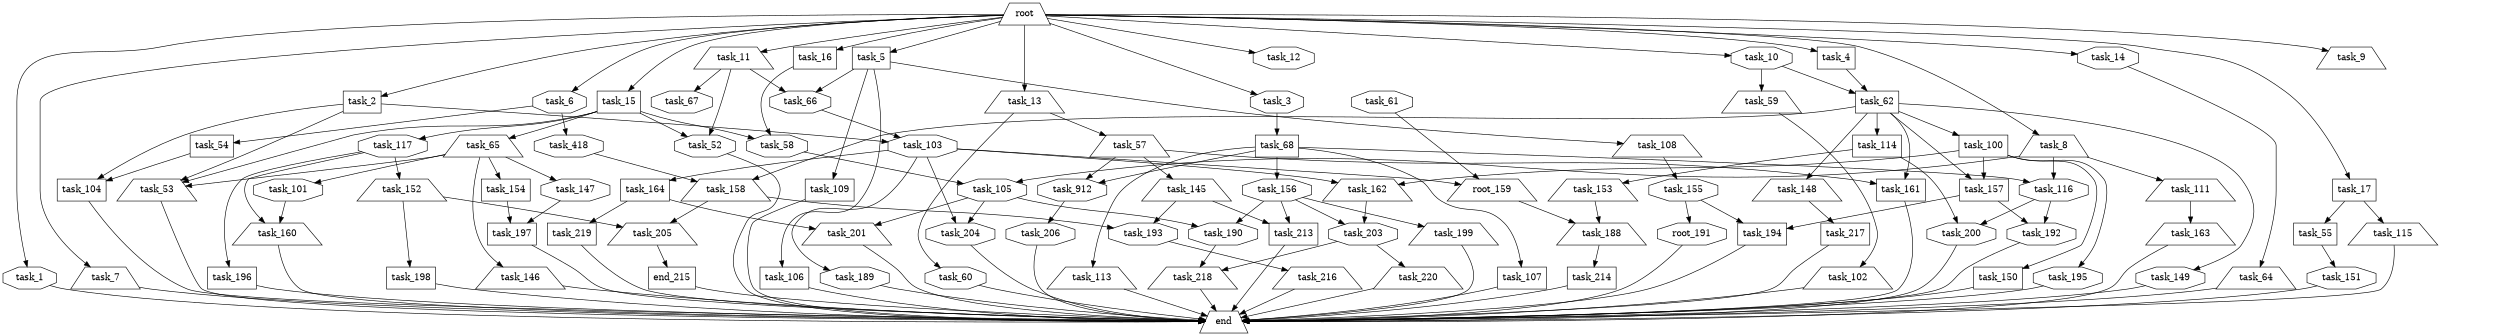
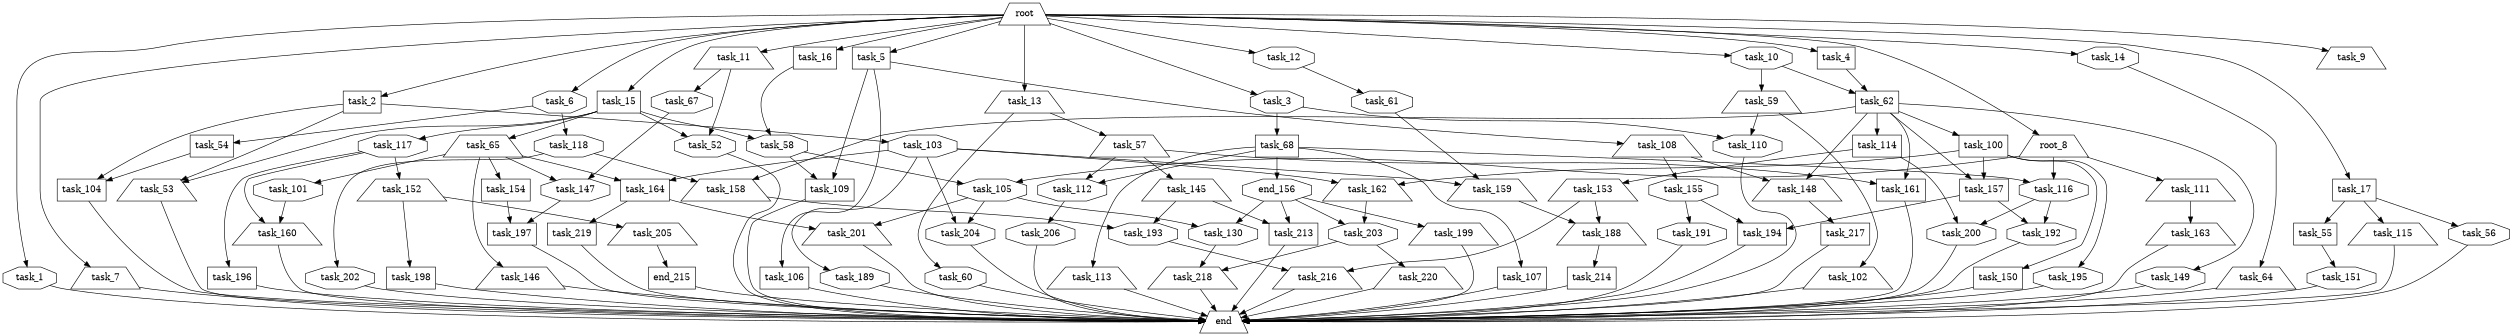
none -> (1330, 79)
(800, 102) -> none
none -> (631, 144)
(569, 146) -> (569, 146)
none -> (1748, 146)
(2054, 146) -> (2054, 146)
none -> (801, 166)
none -> (1727, 168)
(318, 171) -> (568, 167)
(1072, 190) -> (1072, 190)
(1277, 190) -> (1277, 190)
(1492, 190) -> (1492, 190)
(692, 210) -> none
(1223, 234) -> (1223, 234)
(1692, 234) -> (1692, 234)
none -> (2479, 234)
none -> (1473, 255)
none -> (340, 278)
